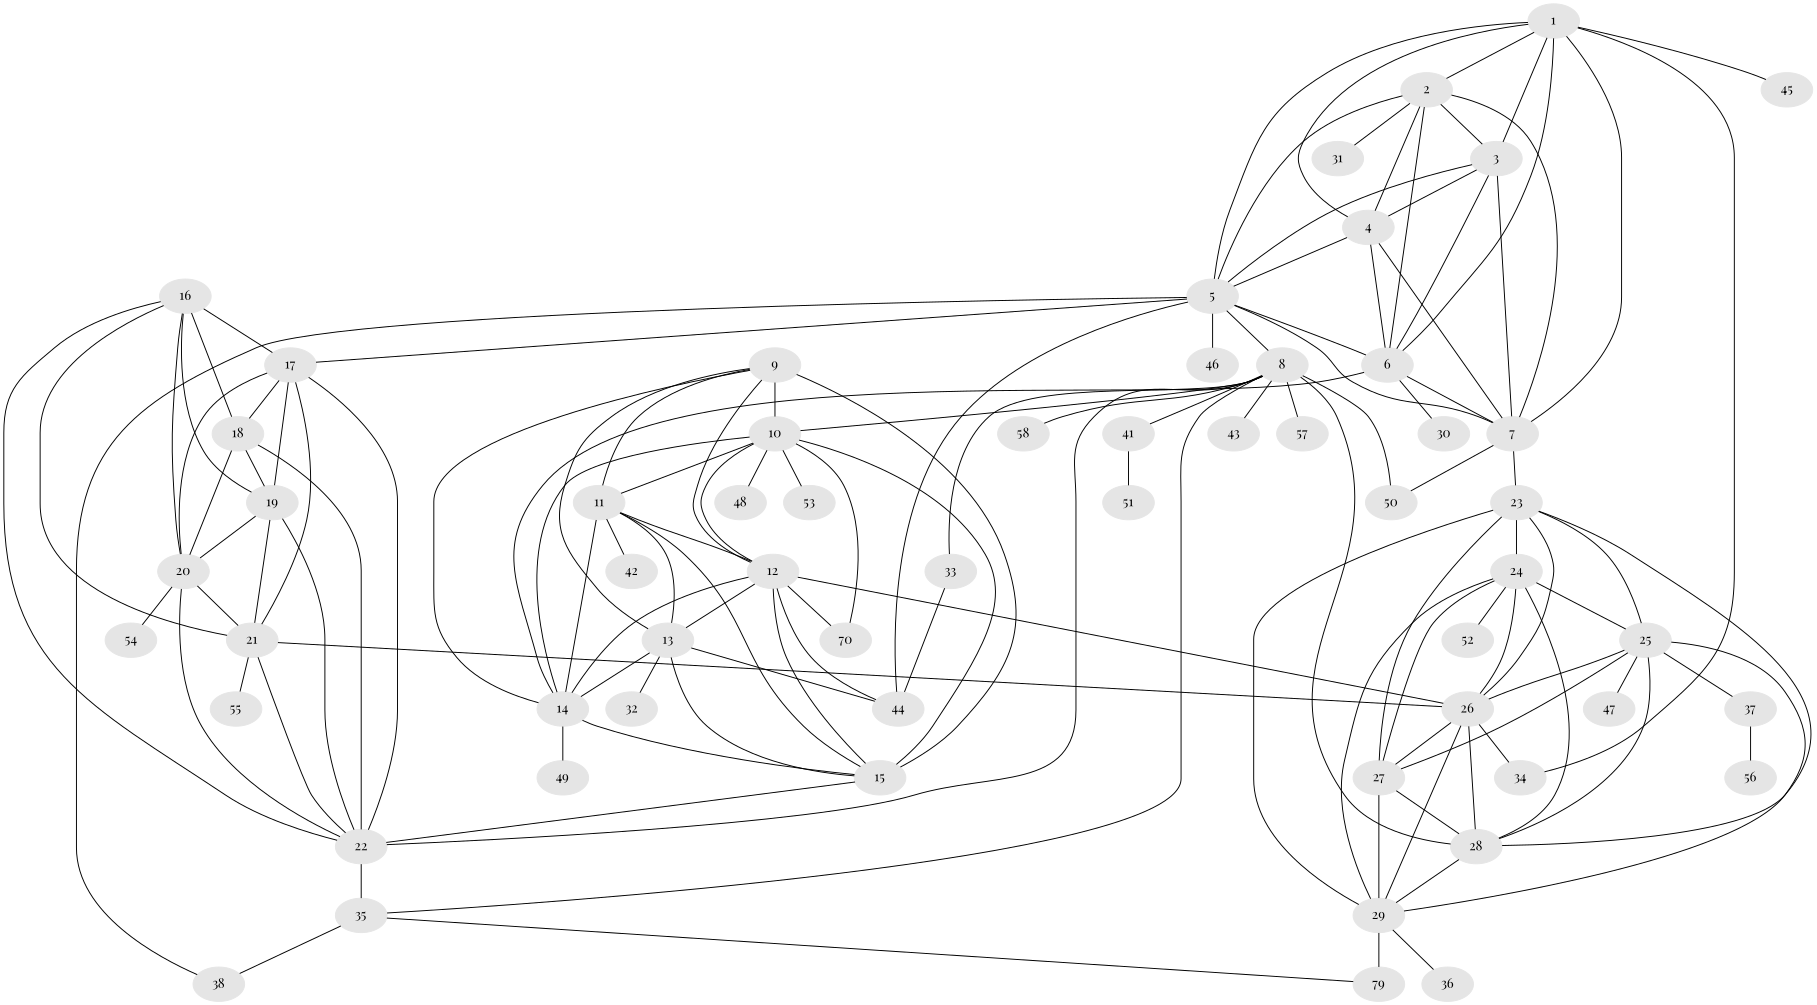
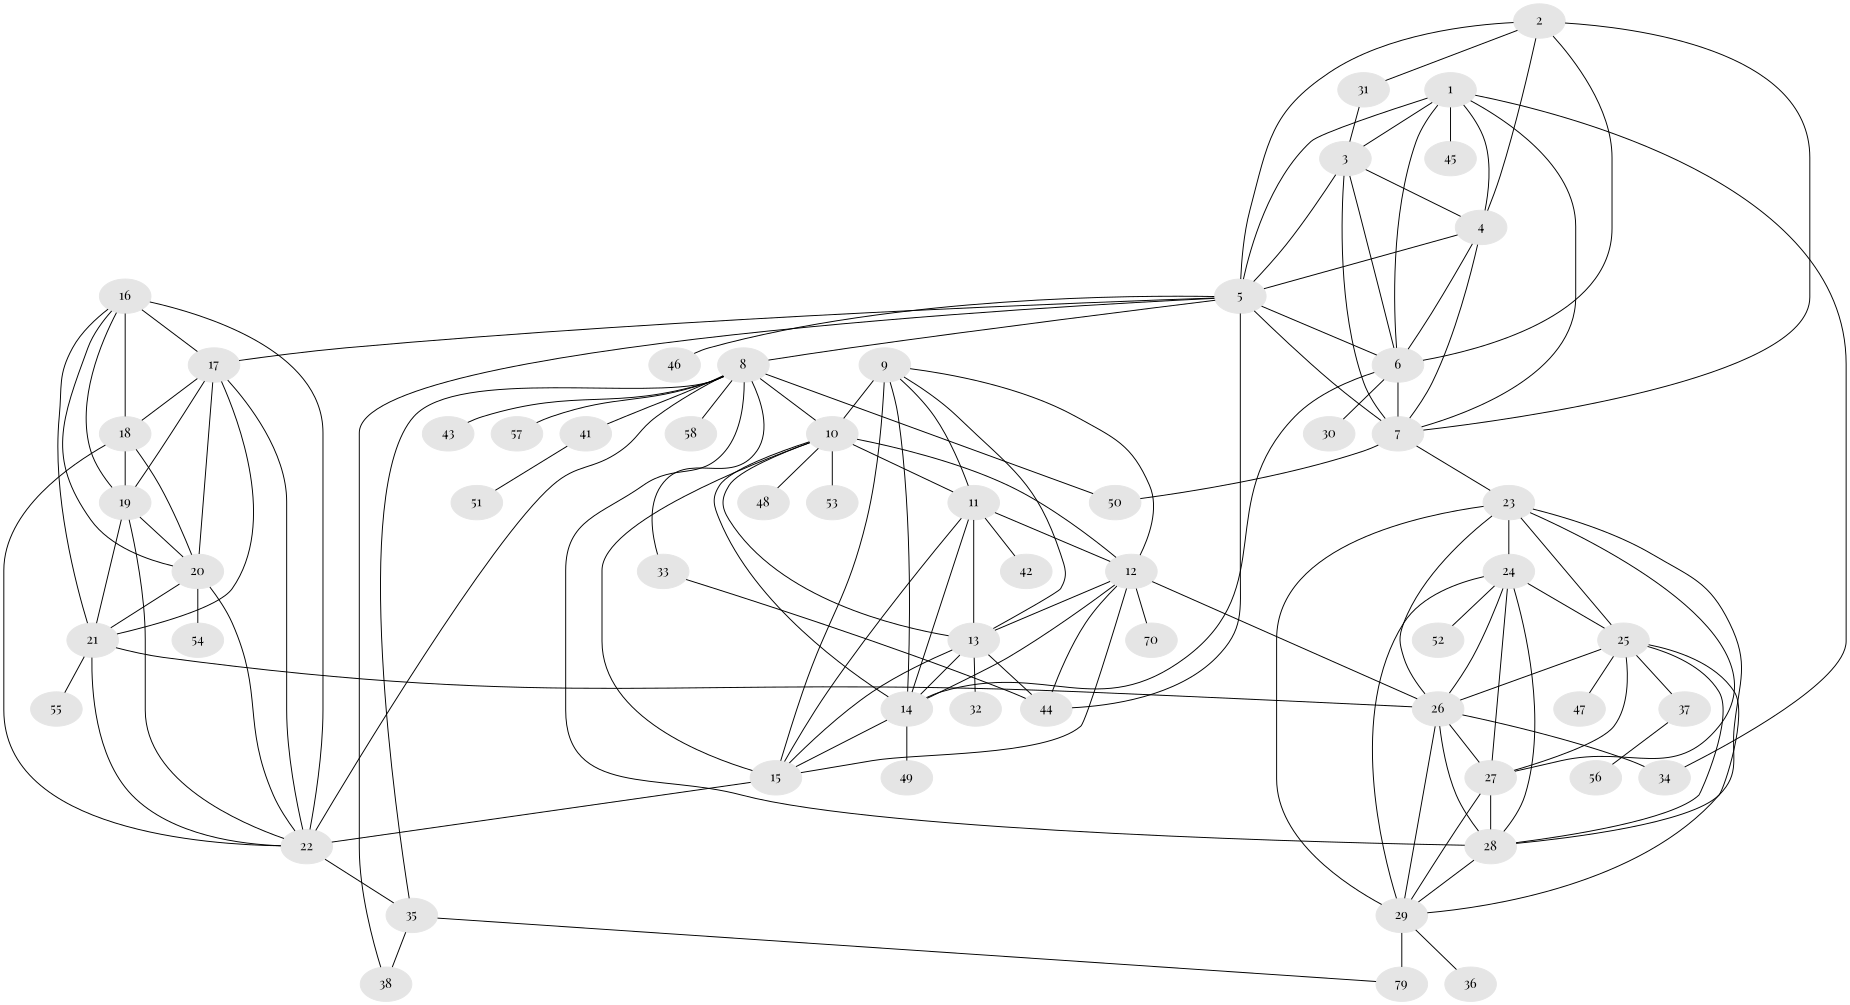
(1490, 55) -> none
(1462, 124) -> (1353, 129)
(855, 521) -> (772, 566)
